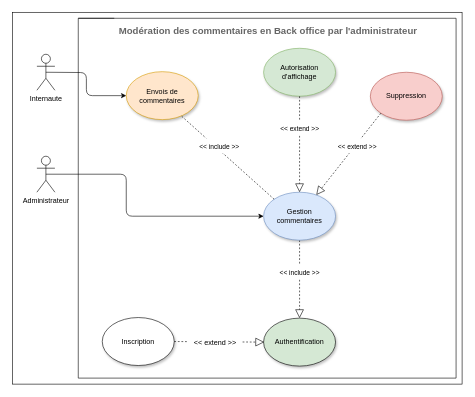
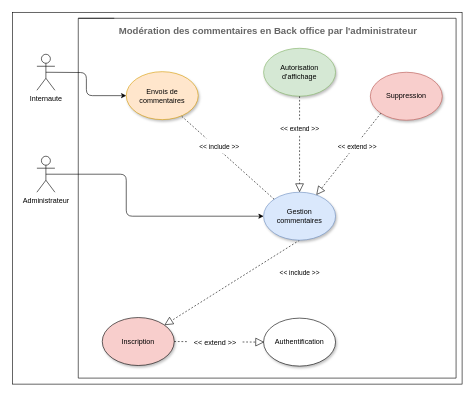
(300, 294) -> (236, 280)
(138, 342) -> (138, 342)
(300, 342) -> (300, 342)
